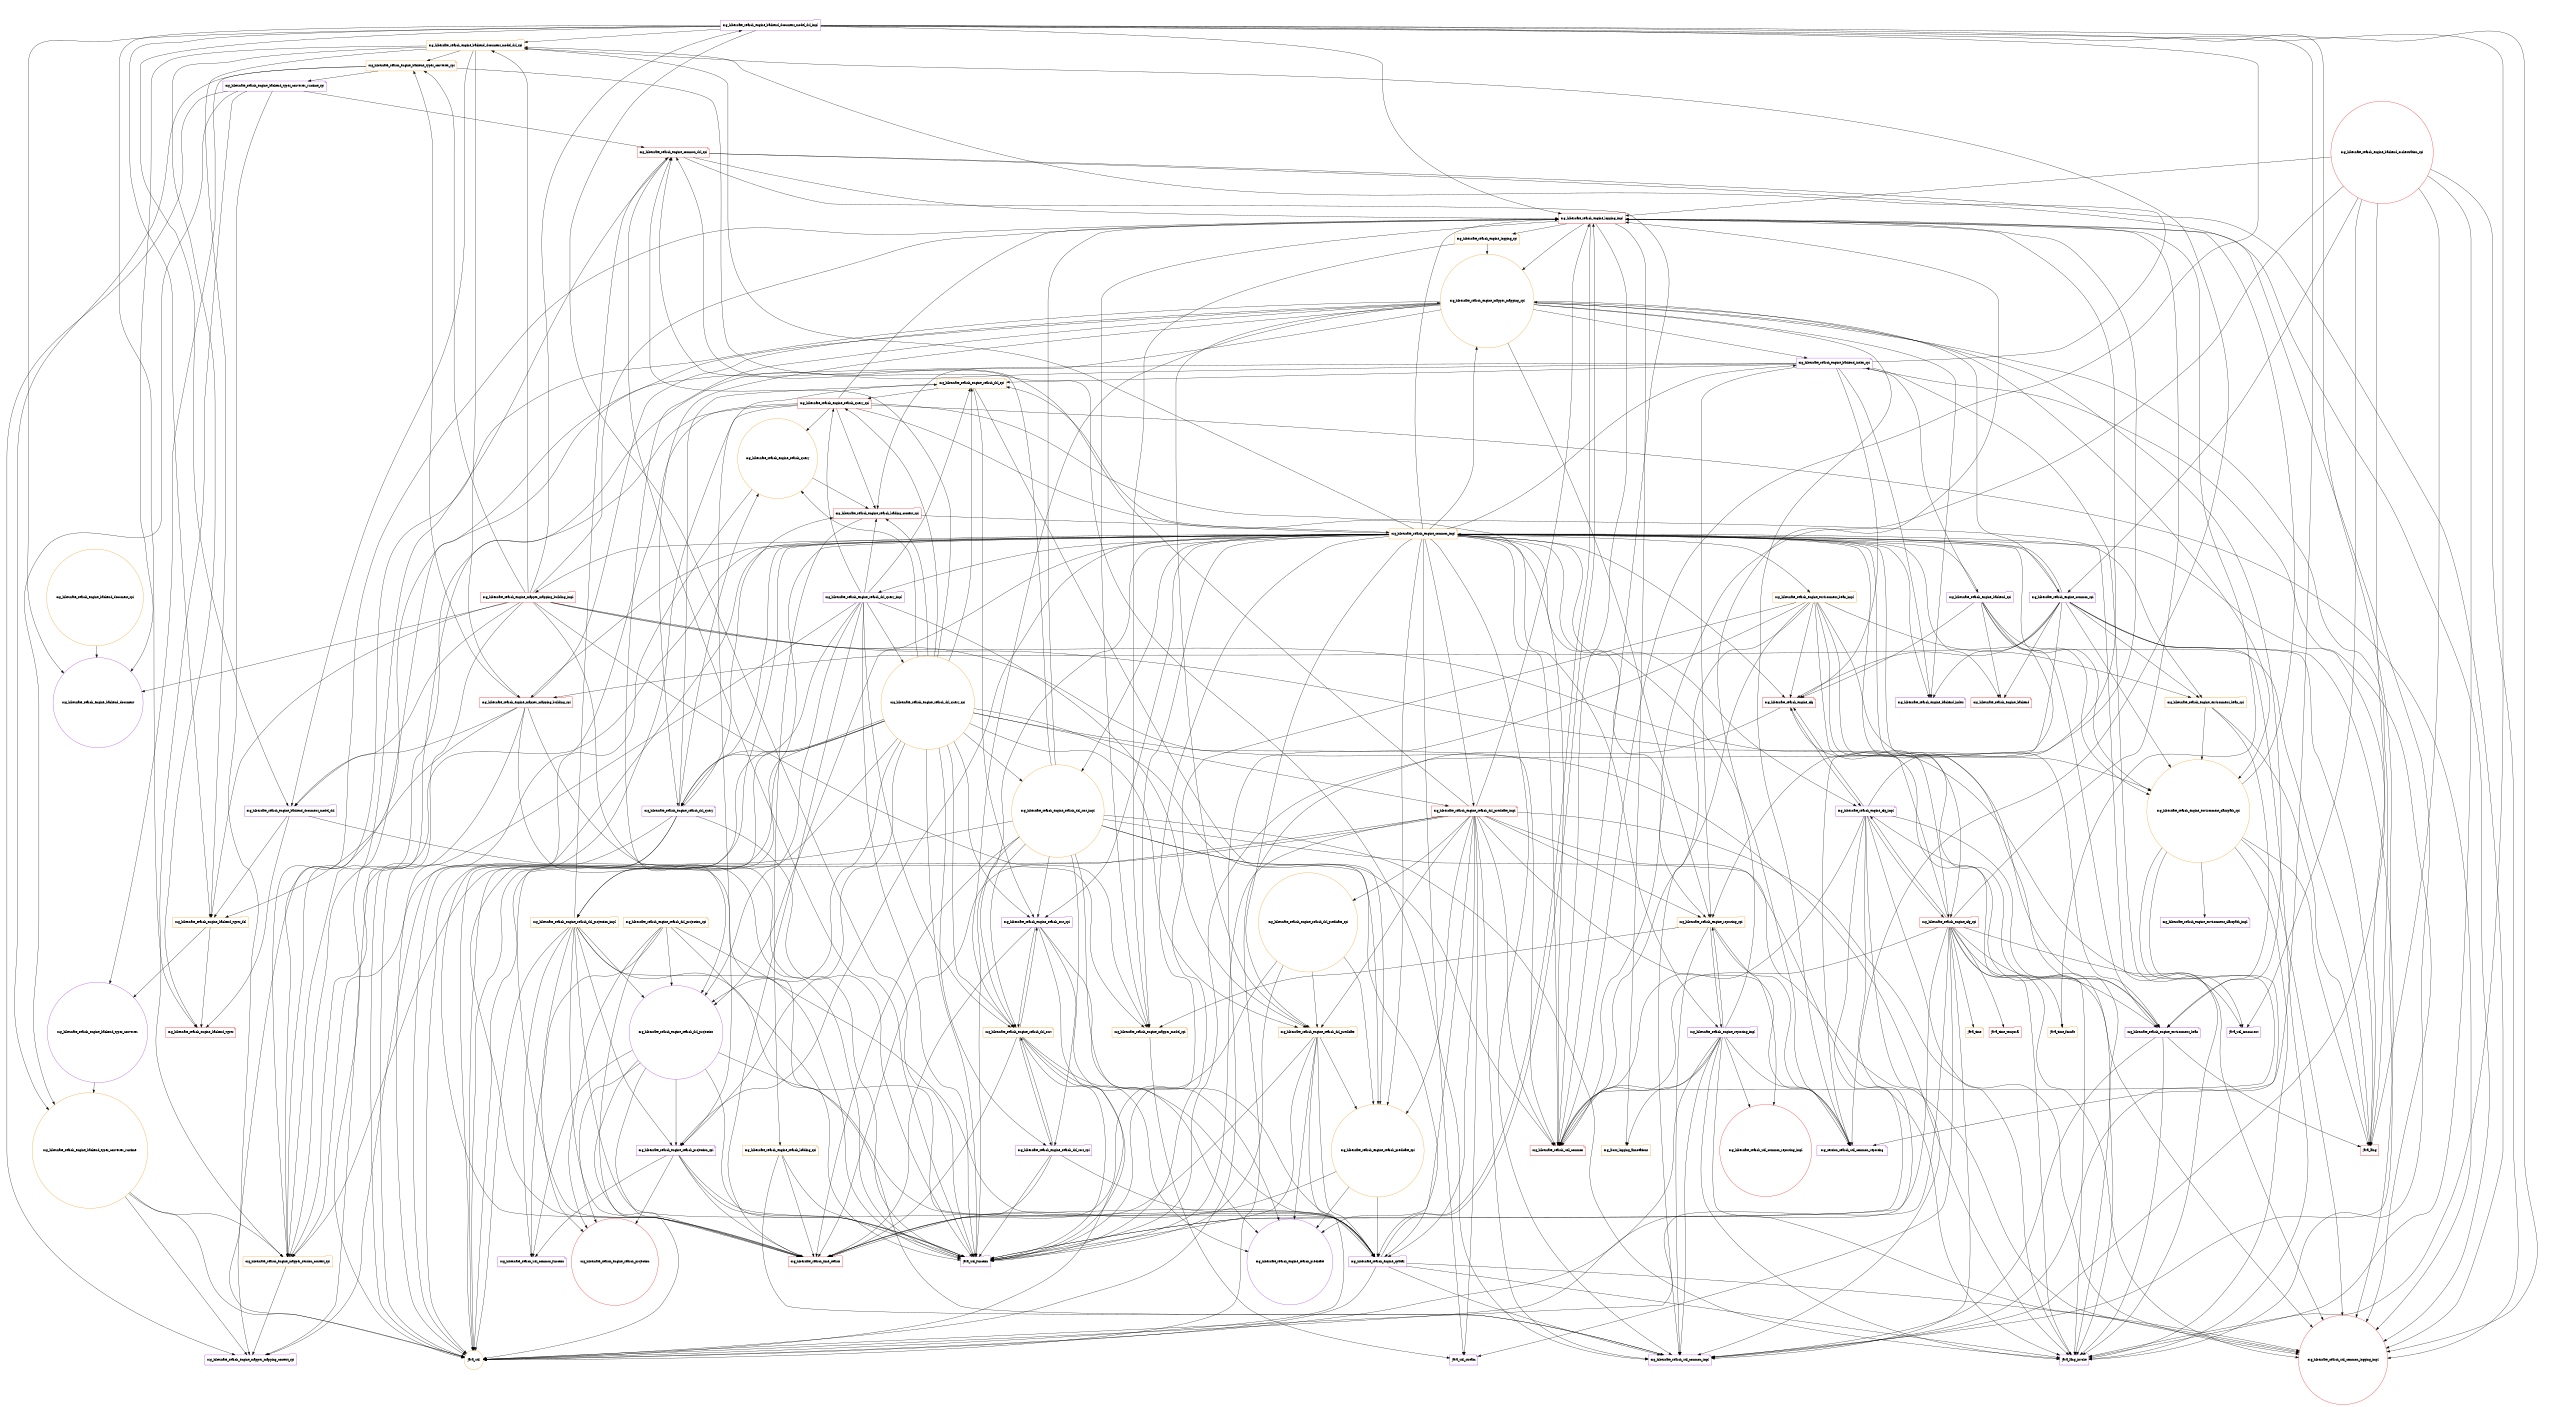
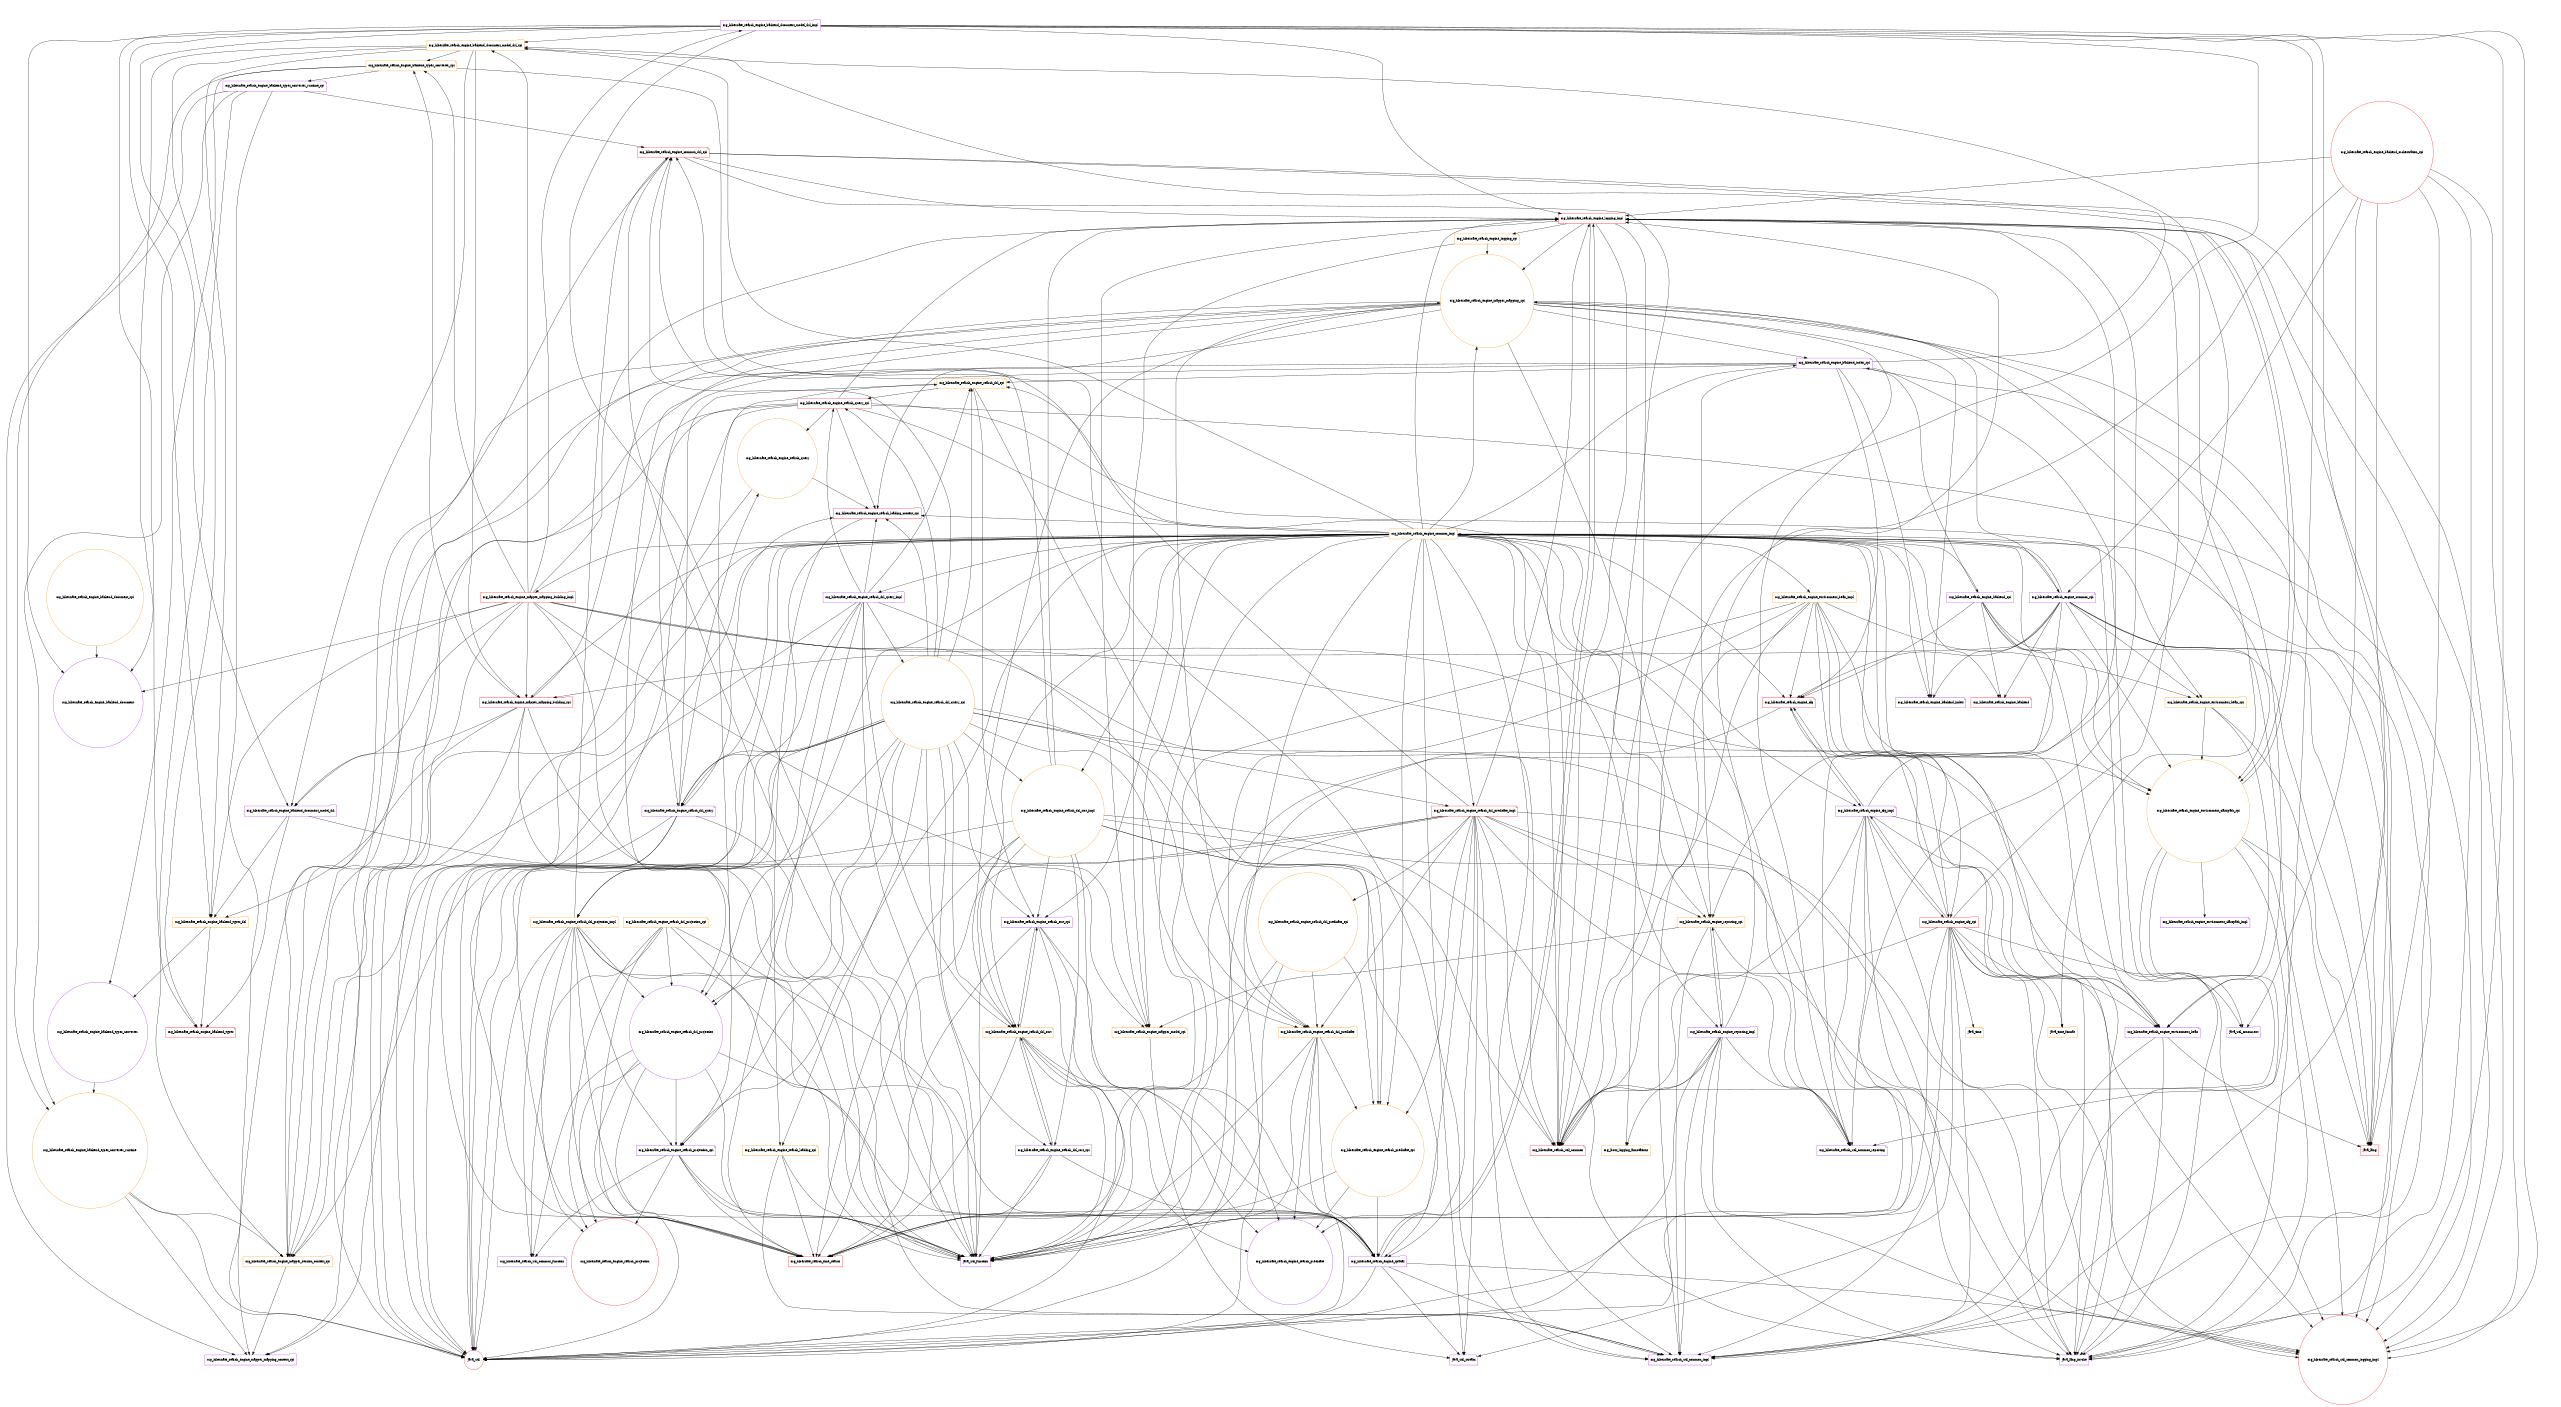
(539, 318) -> (2219, 256)
(1154, 524) -> (1157, 524)
(909, 554) -> (862, 949)
none -> (527, 649)
(2005, 1032) -> none
(1766, 1151) -> none
(1852, 1151) -> (1852, 1151)
(1716, 1309) -> (1420, 1310)
(474, 1360) -> (474, 1360)
